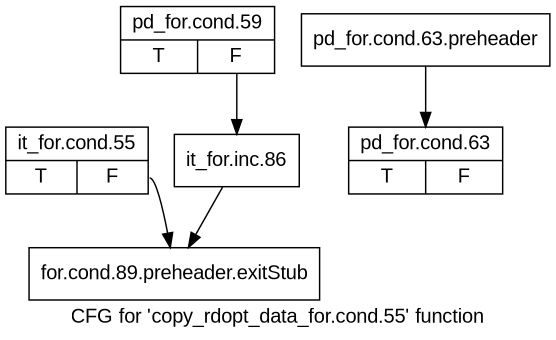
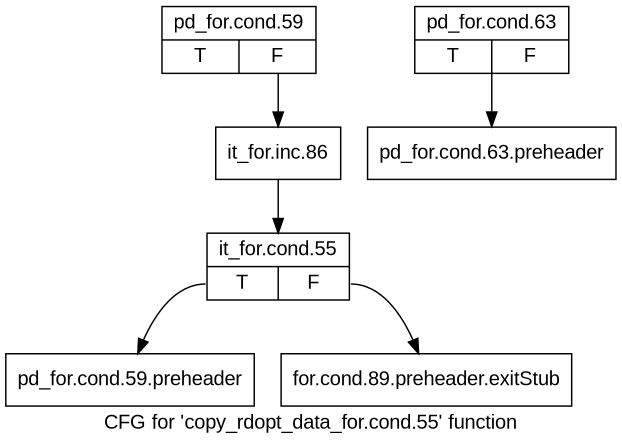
(426, 89) -> (492, 93)
(209, 211) -> (278, 199)
none -> (130, 380)
